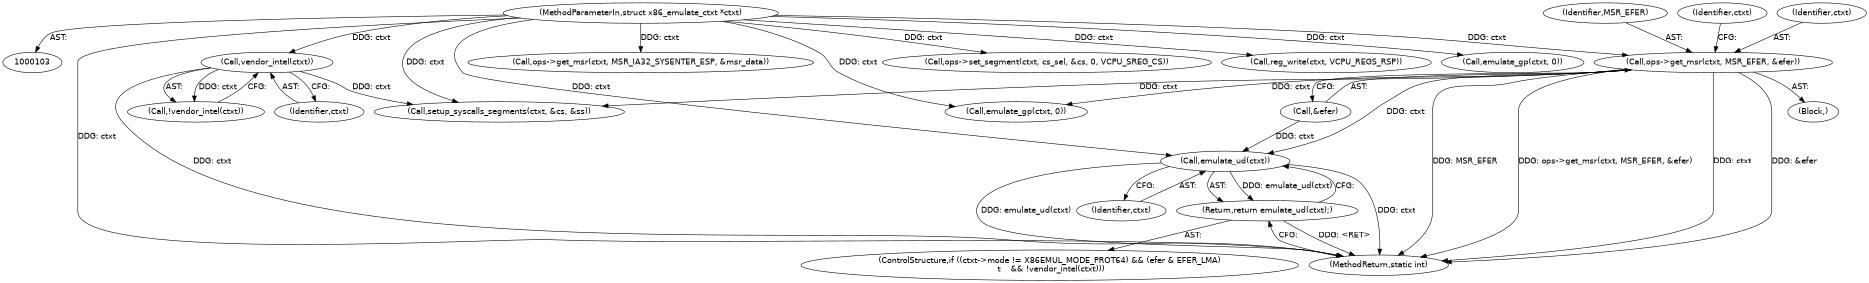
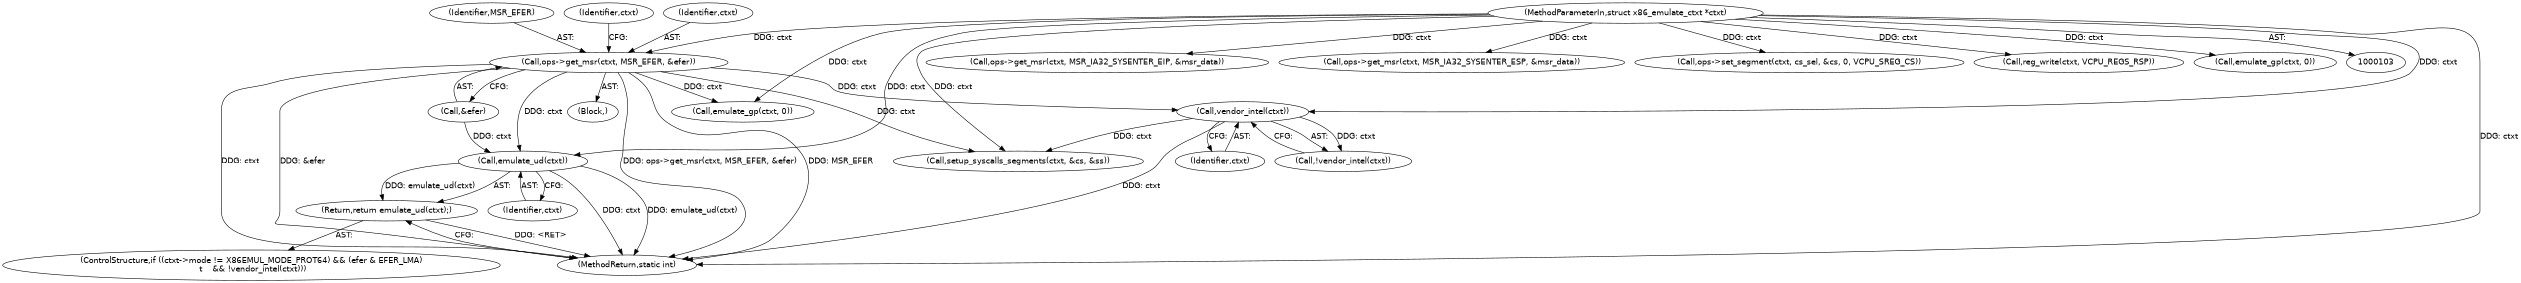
none -> (1097, 62)
none -> (939, 102)
(1326, 177) -> none
